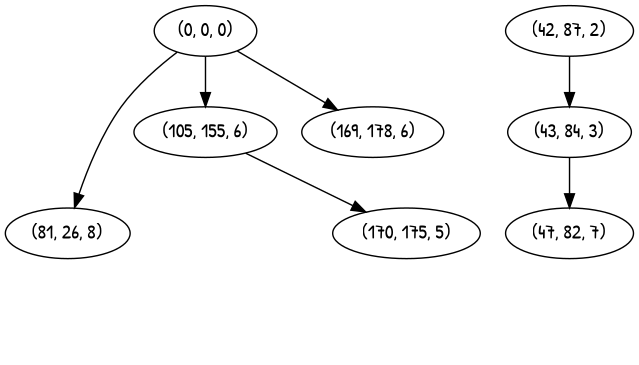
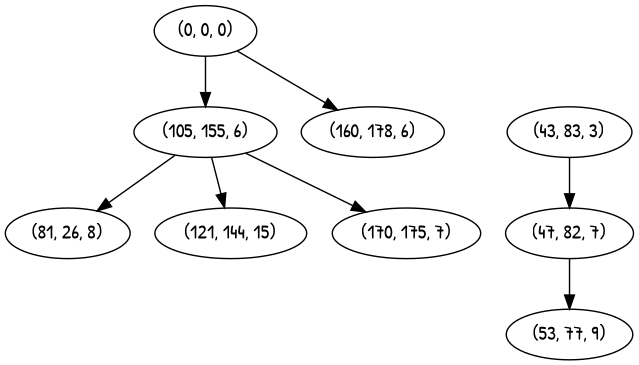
(570, 31) -> none
(116, 115) -> (142, 179)
(373, 132) -> (373, 132)
(570, 132) -> (570, 132)
none -> (231, 233)
(406, 233) -> (406, 233)
none -> (570, 335)
